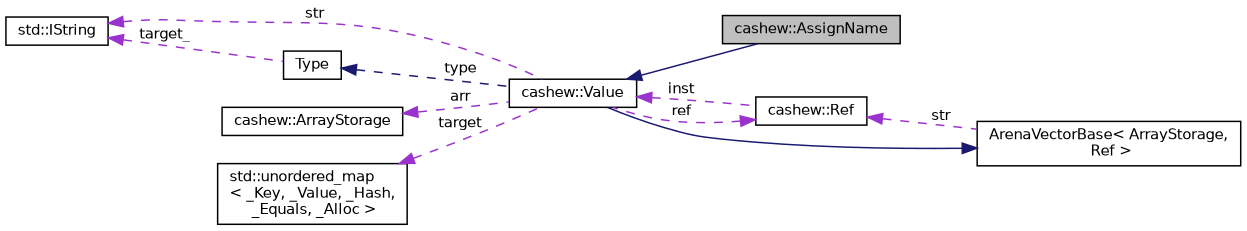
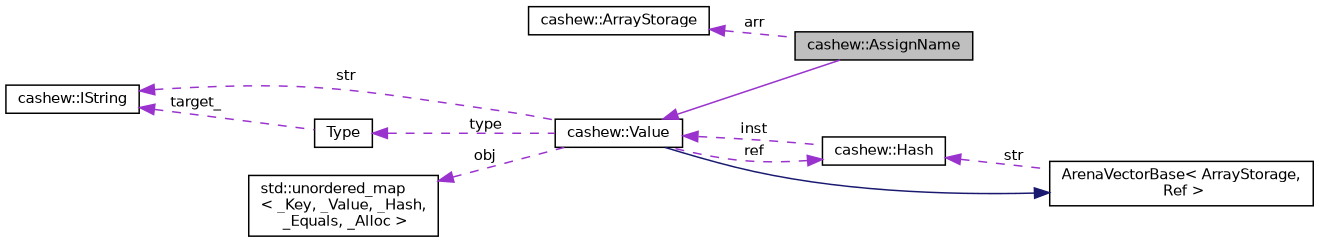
(57, 31) -> (73, 99)
(700, 59) -> (759, 87)
(433, 78) -> (471, 133)
(464, 107) -> (760, 34)
(811, 111) -> (884, 151)
(458, 124) -> (483, 156)
